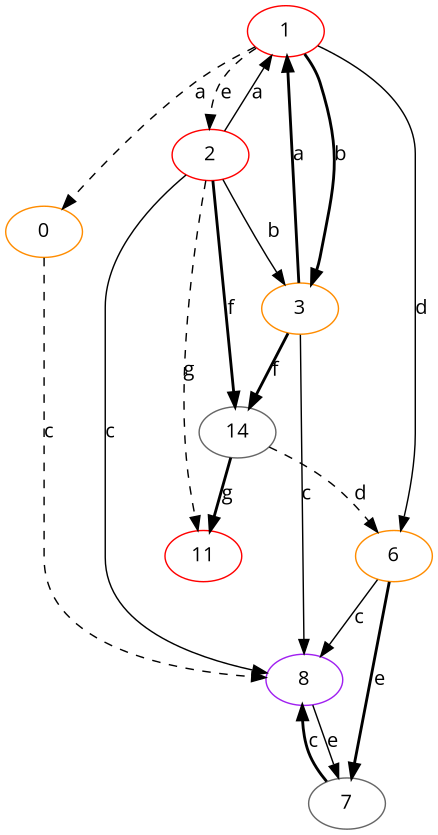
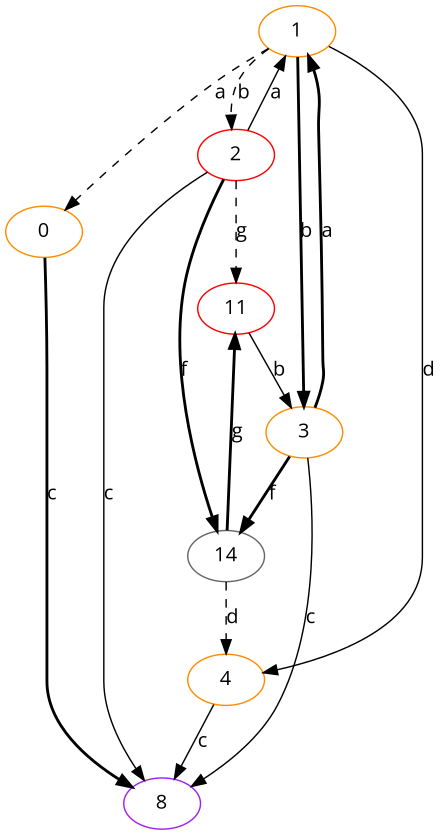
(286, 31) -> (297, 31)
(226, 93) -> (244, 93)
(249, 226) -> (267, 364)
(44, 538) -> (47, 533)
(394, 556) -> (226, 680)
(347, 804) -> none
